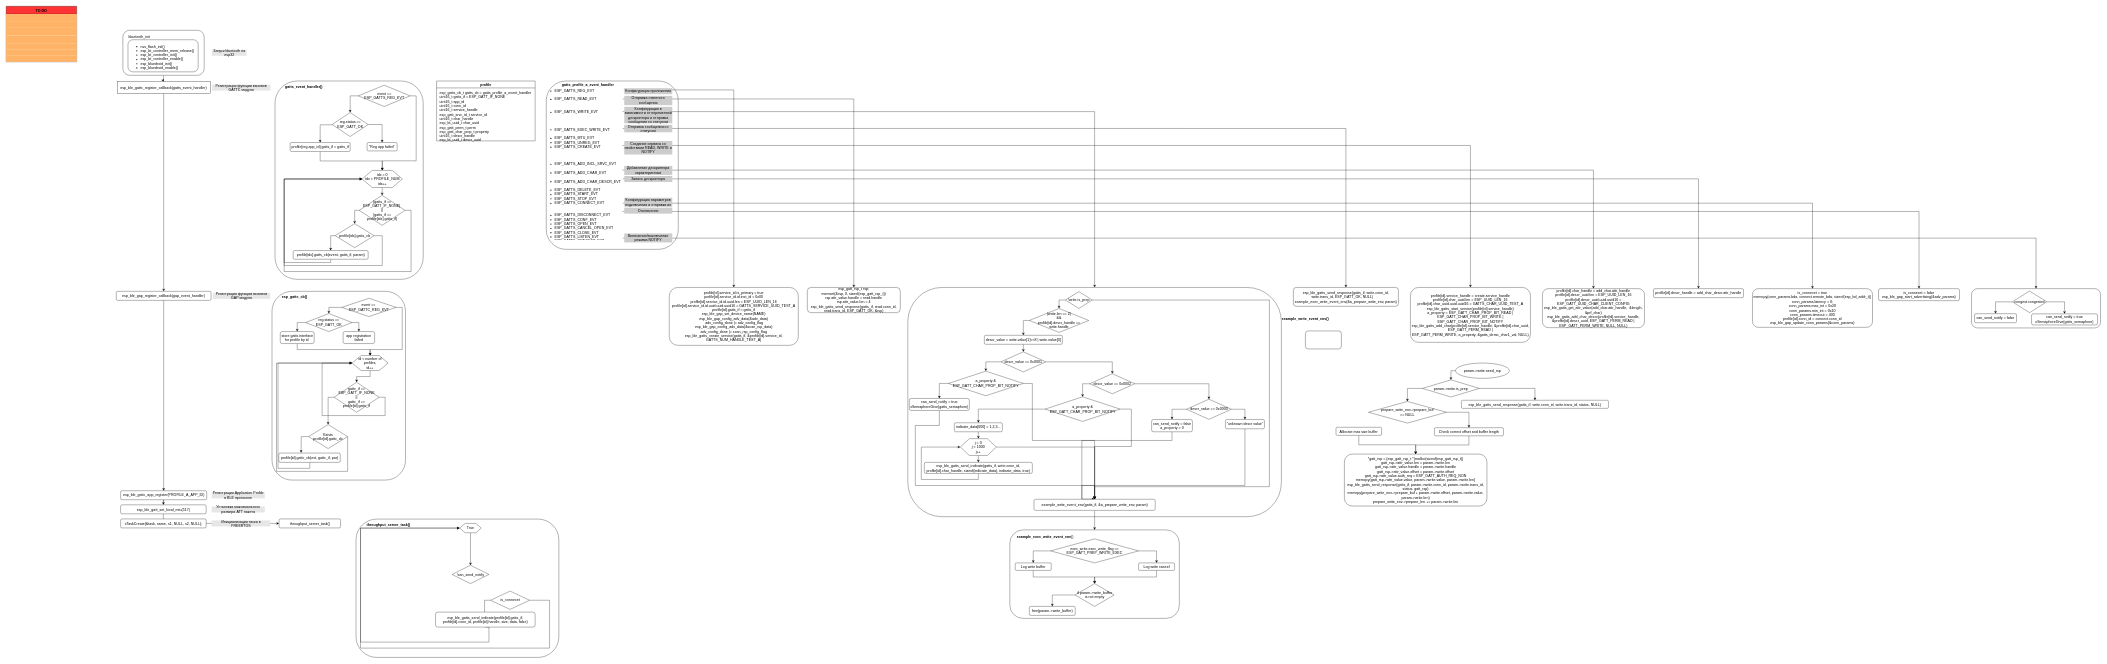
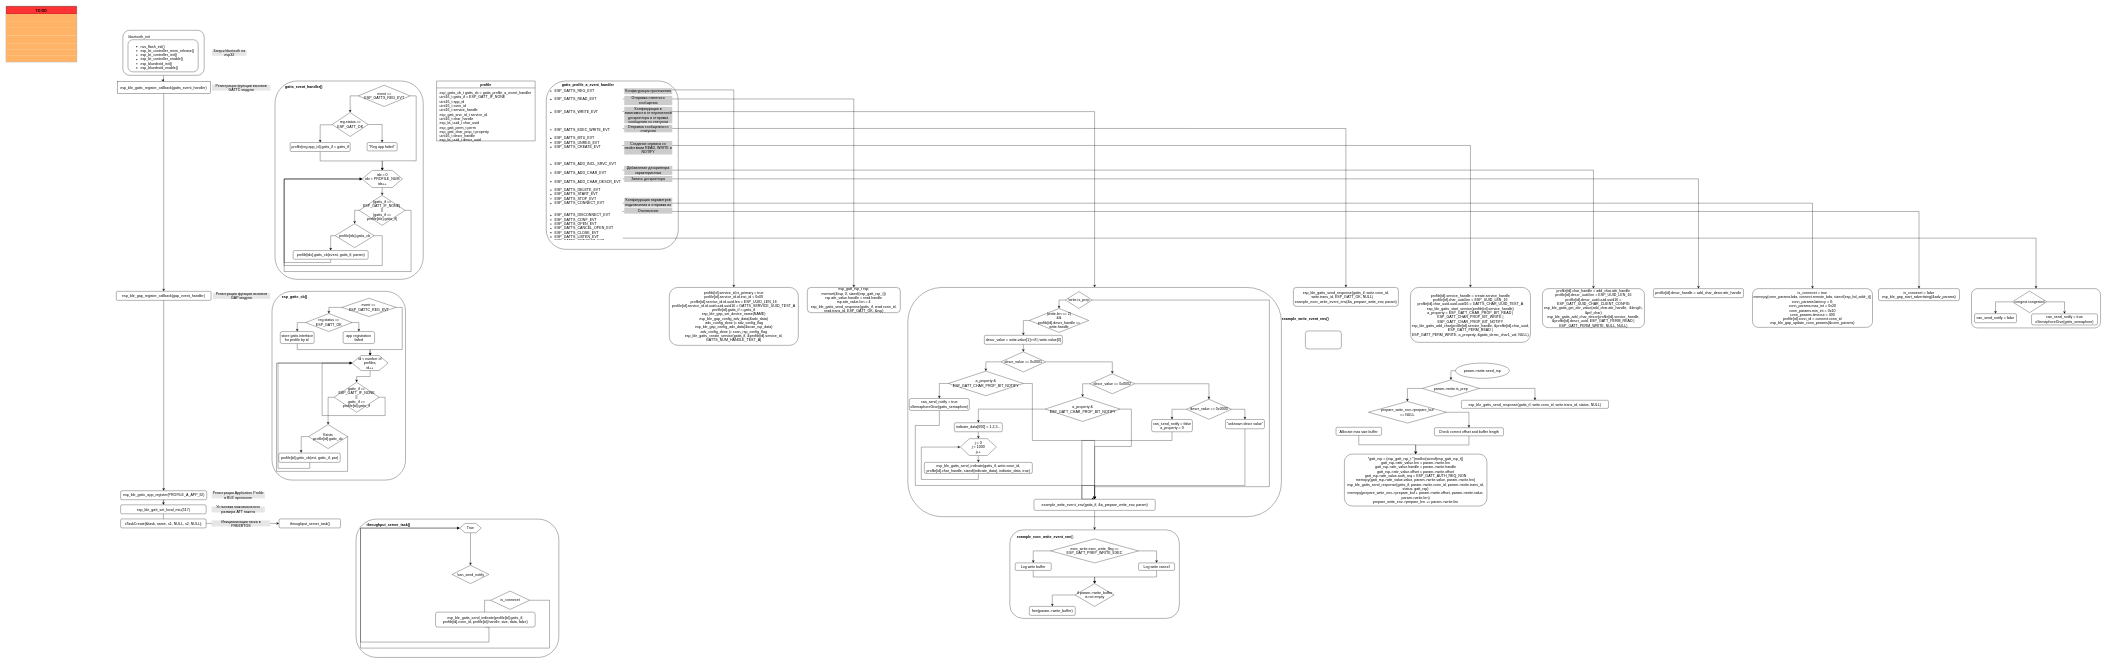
(648, 238) -> none
(1044, 447) -> none
